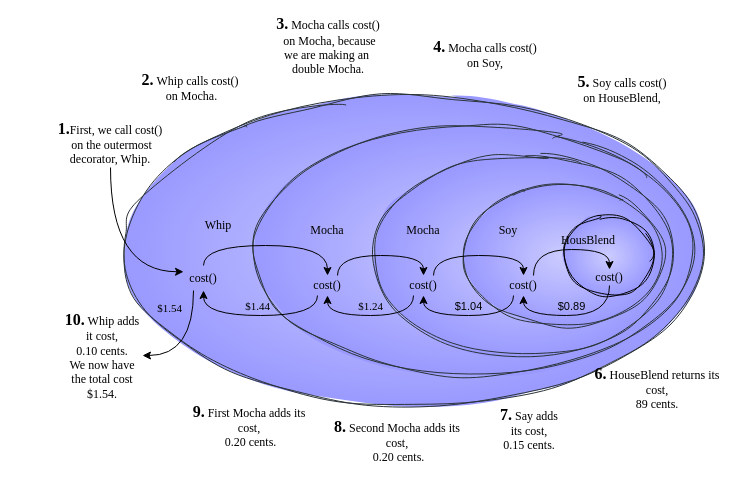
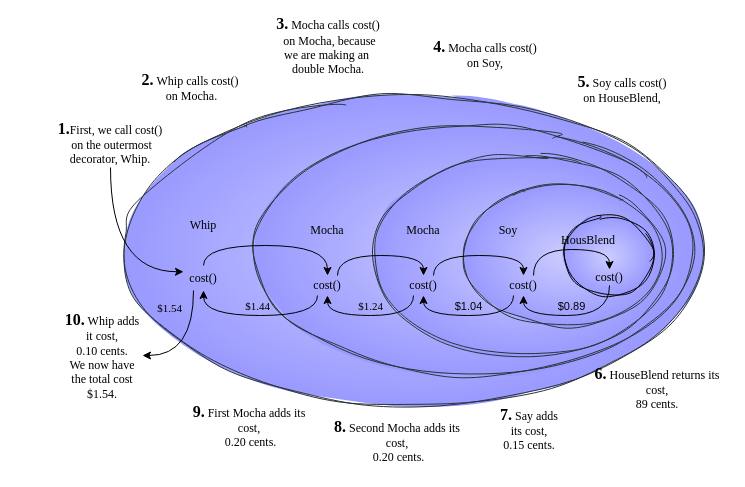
(219, 226) -> (204, 226)
